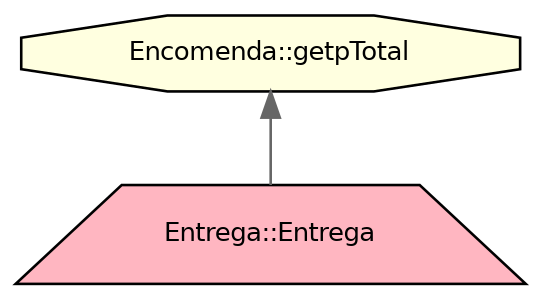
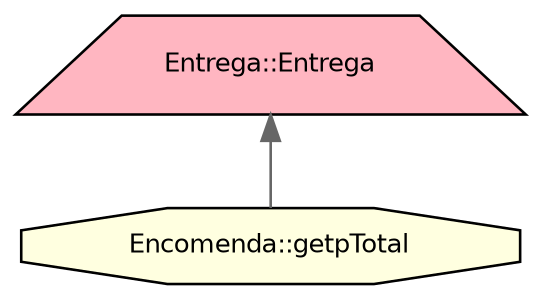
(271, 151) -> (271, 174)
